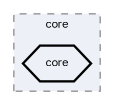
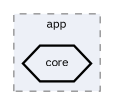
(57, 25) -> (57, 25)
